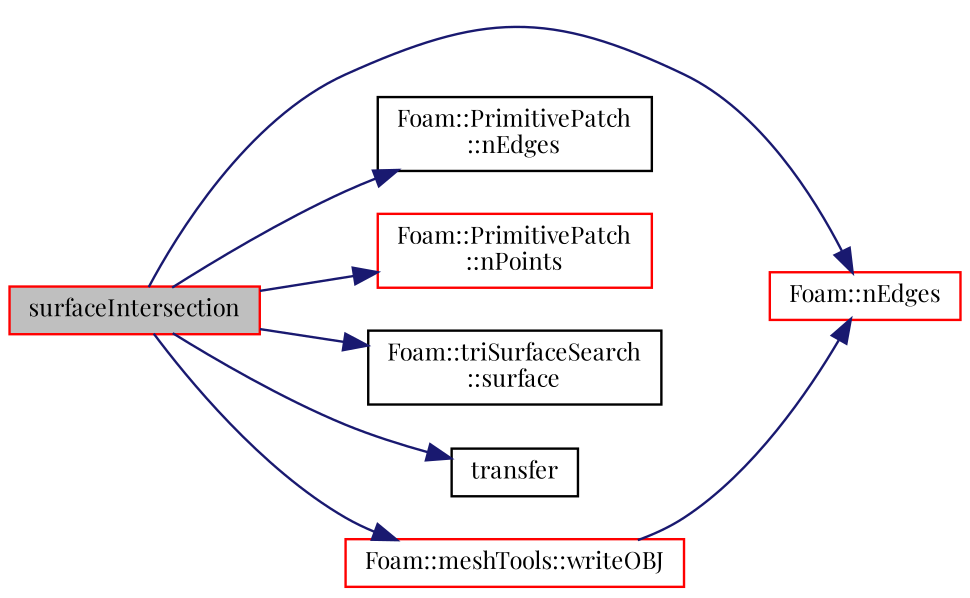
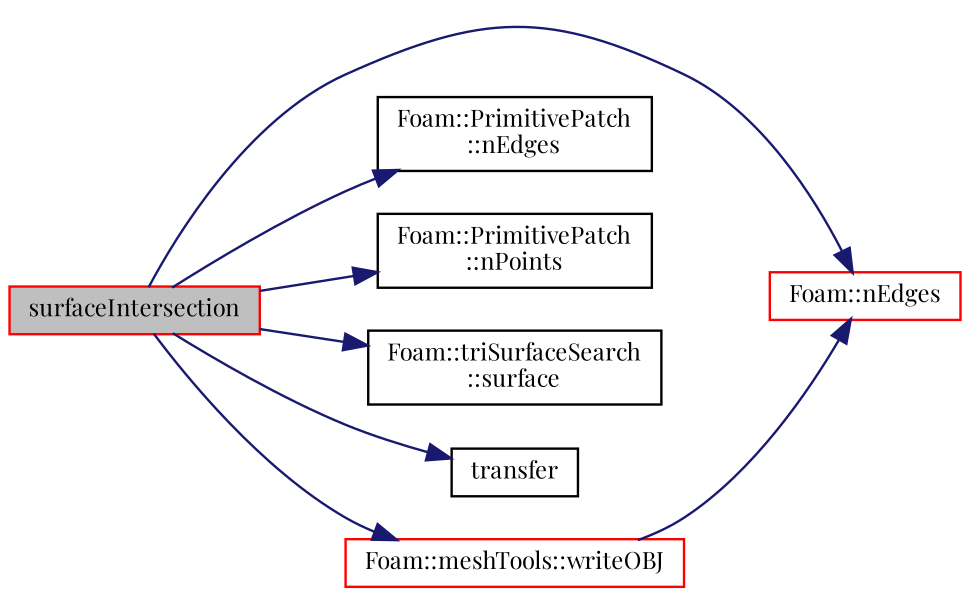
(515, 251) -> (515, 251)
